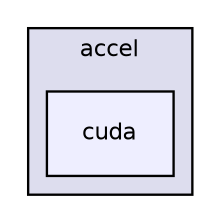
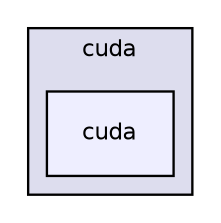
(110, 50) -> (110, 50)
